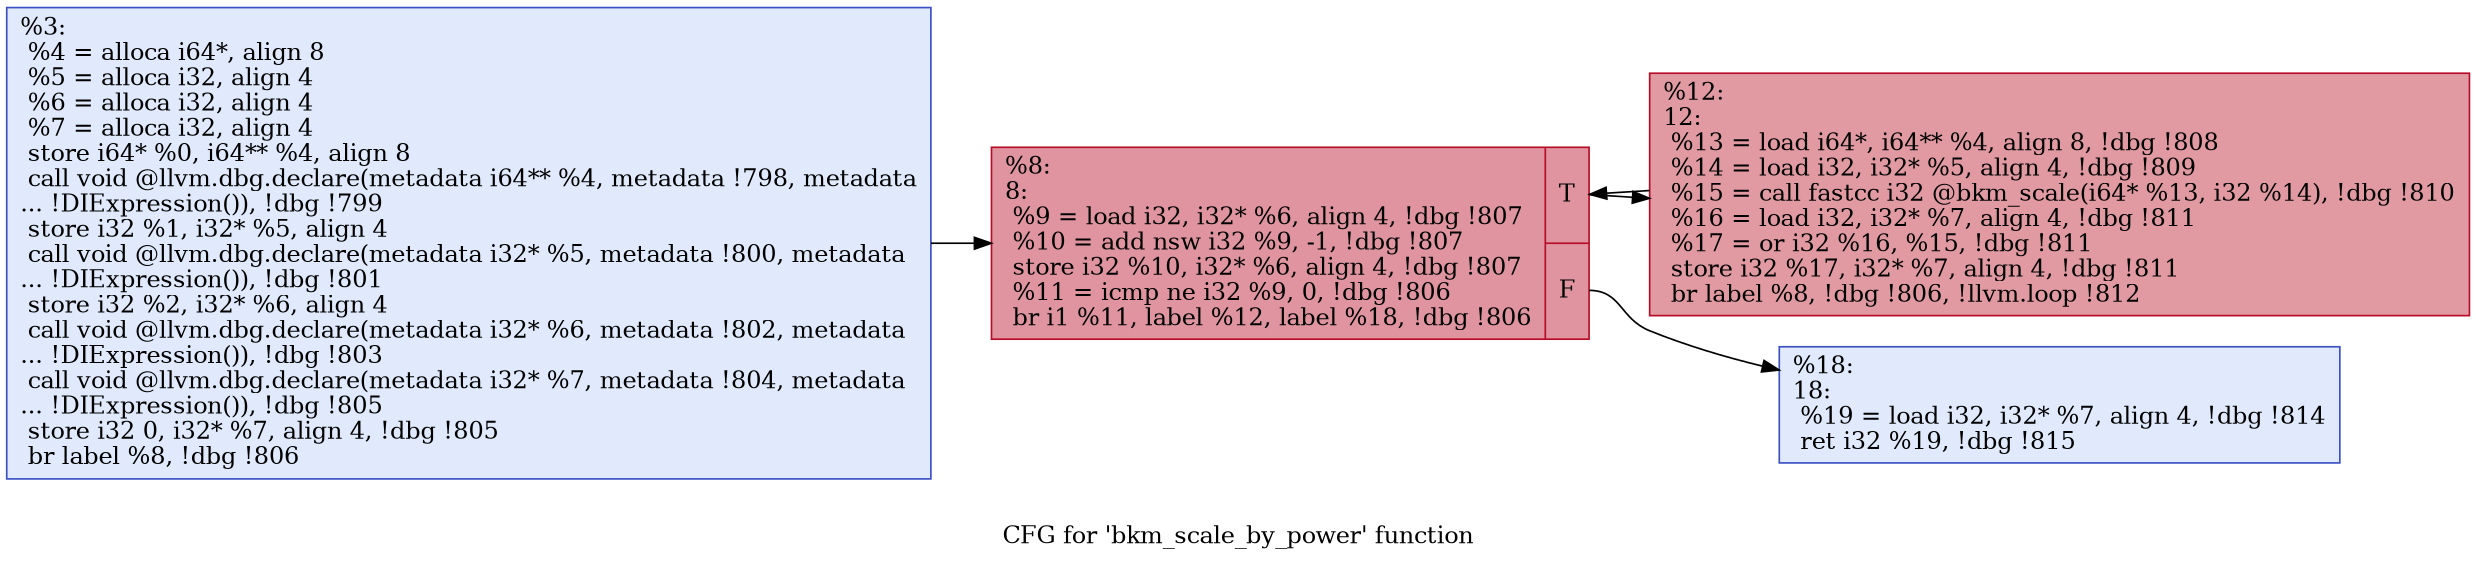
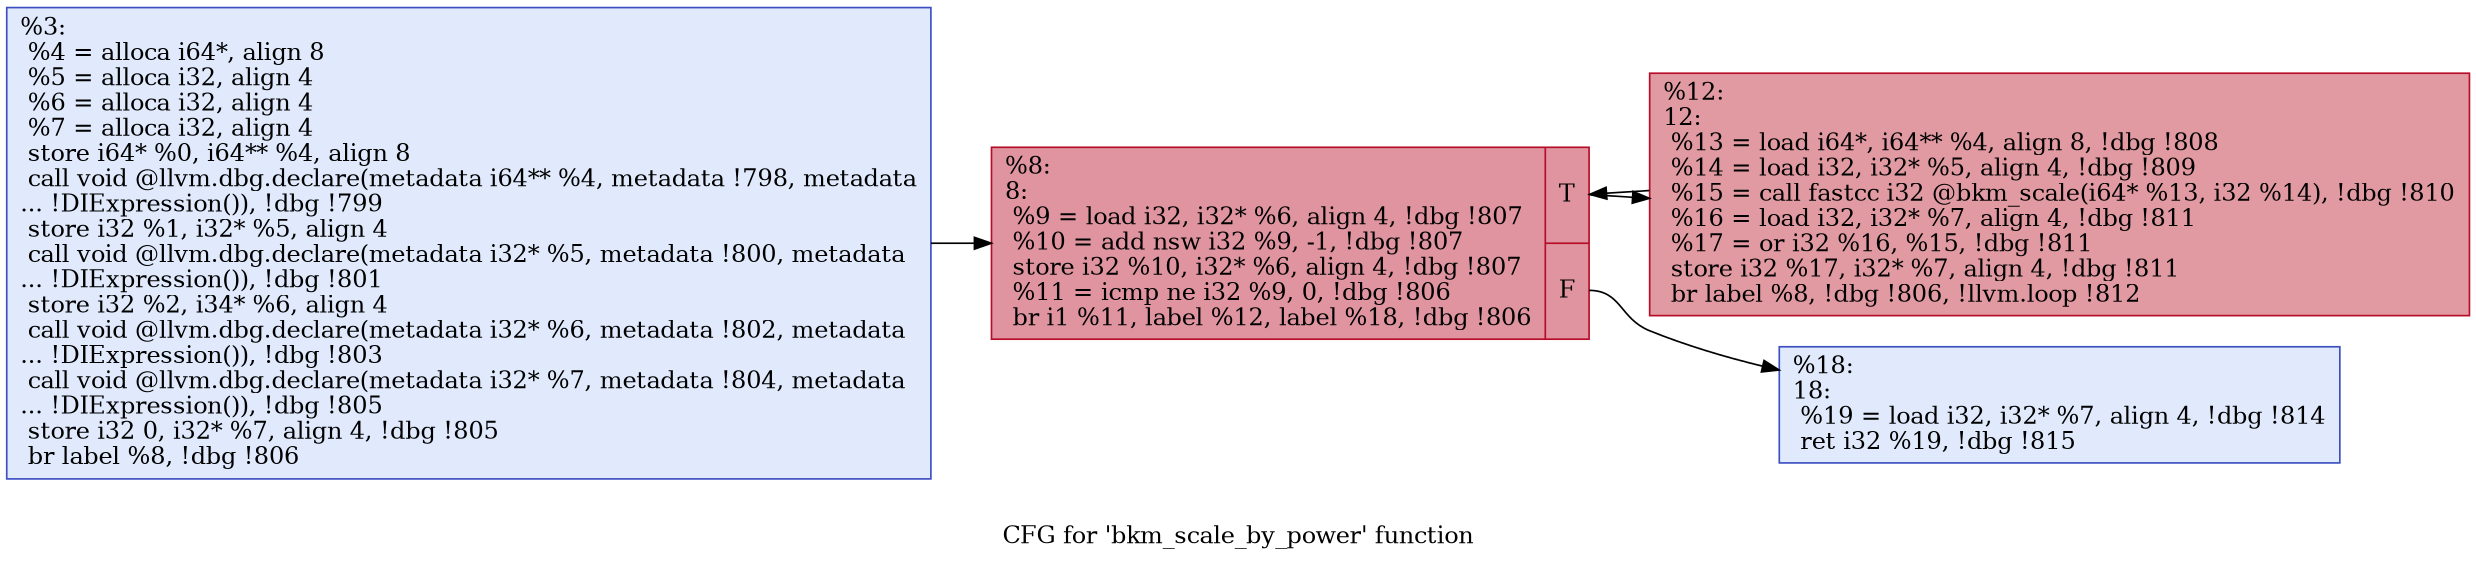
(205, 306) -> (205, 306)
